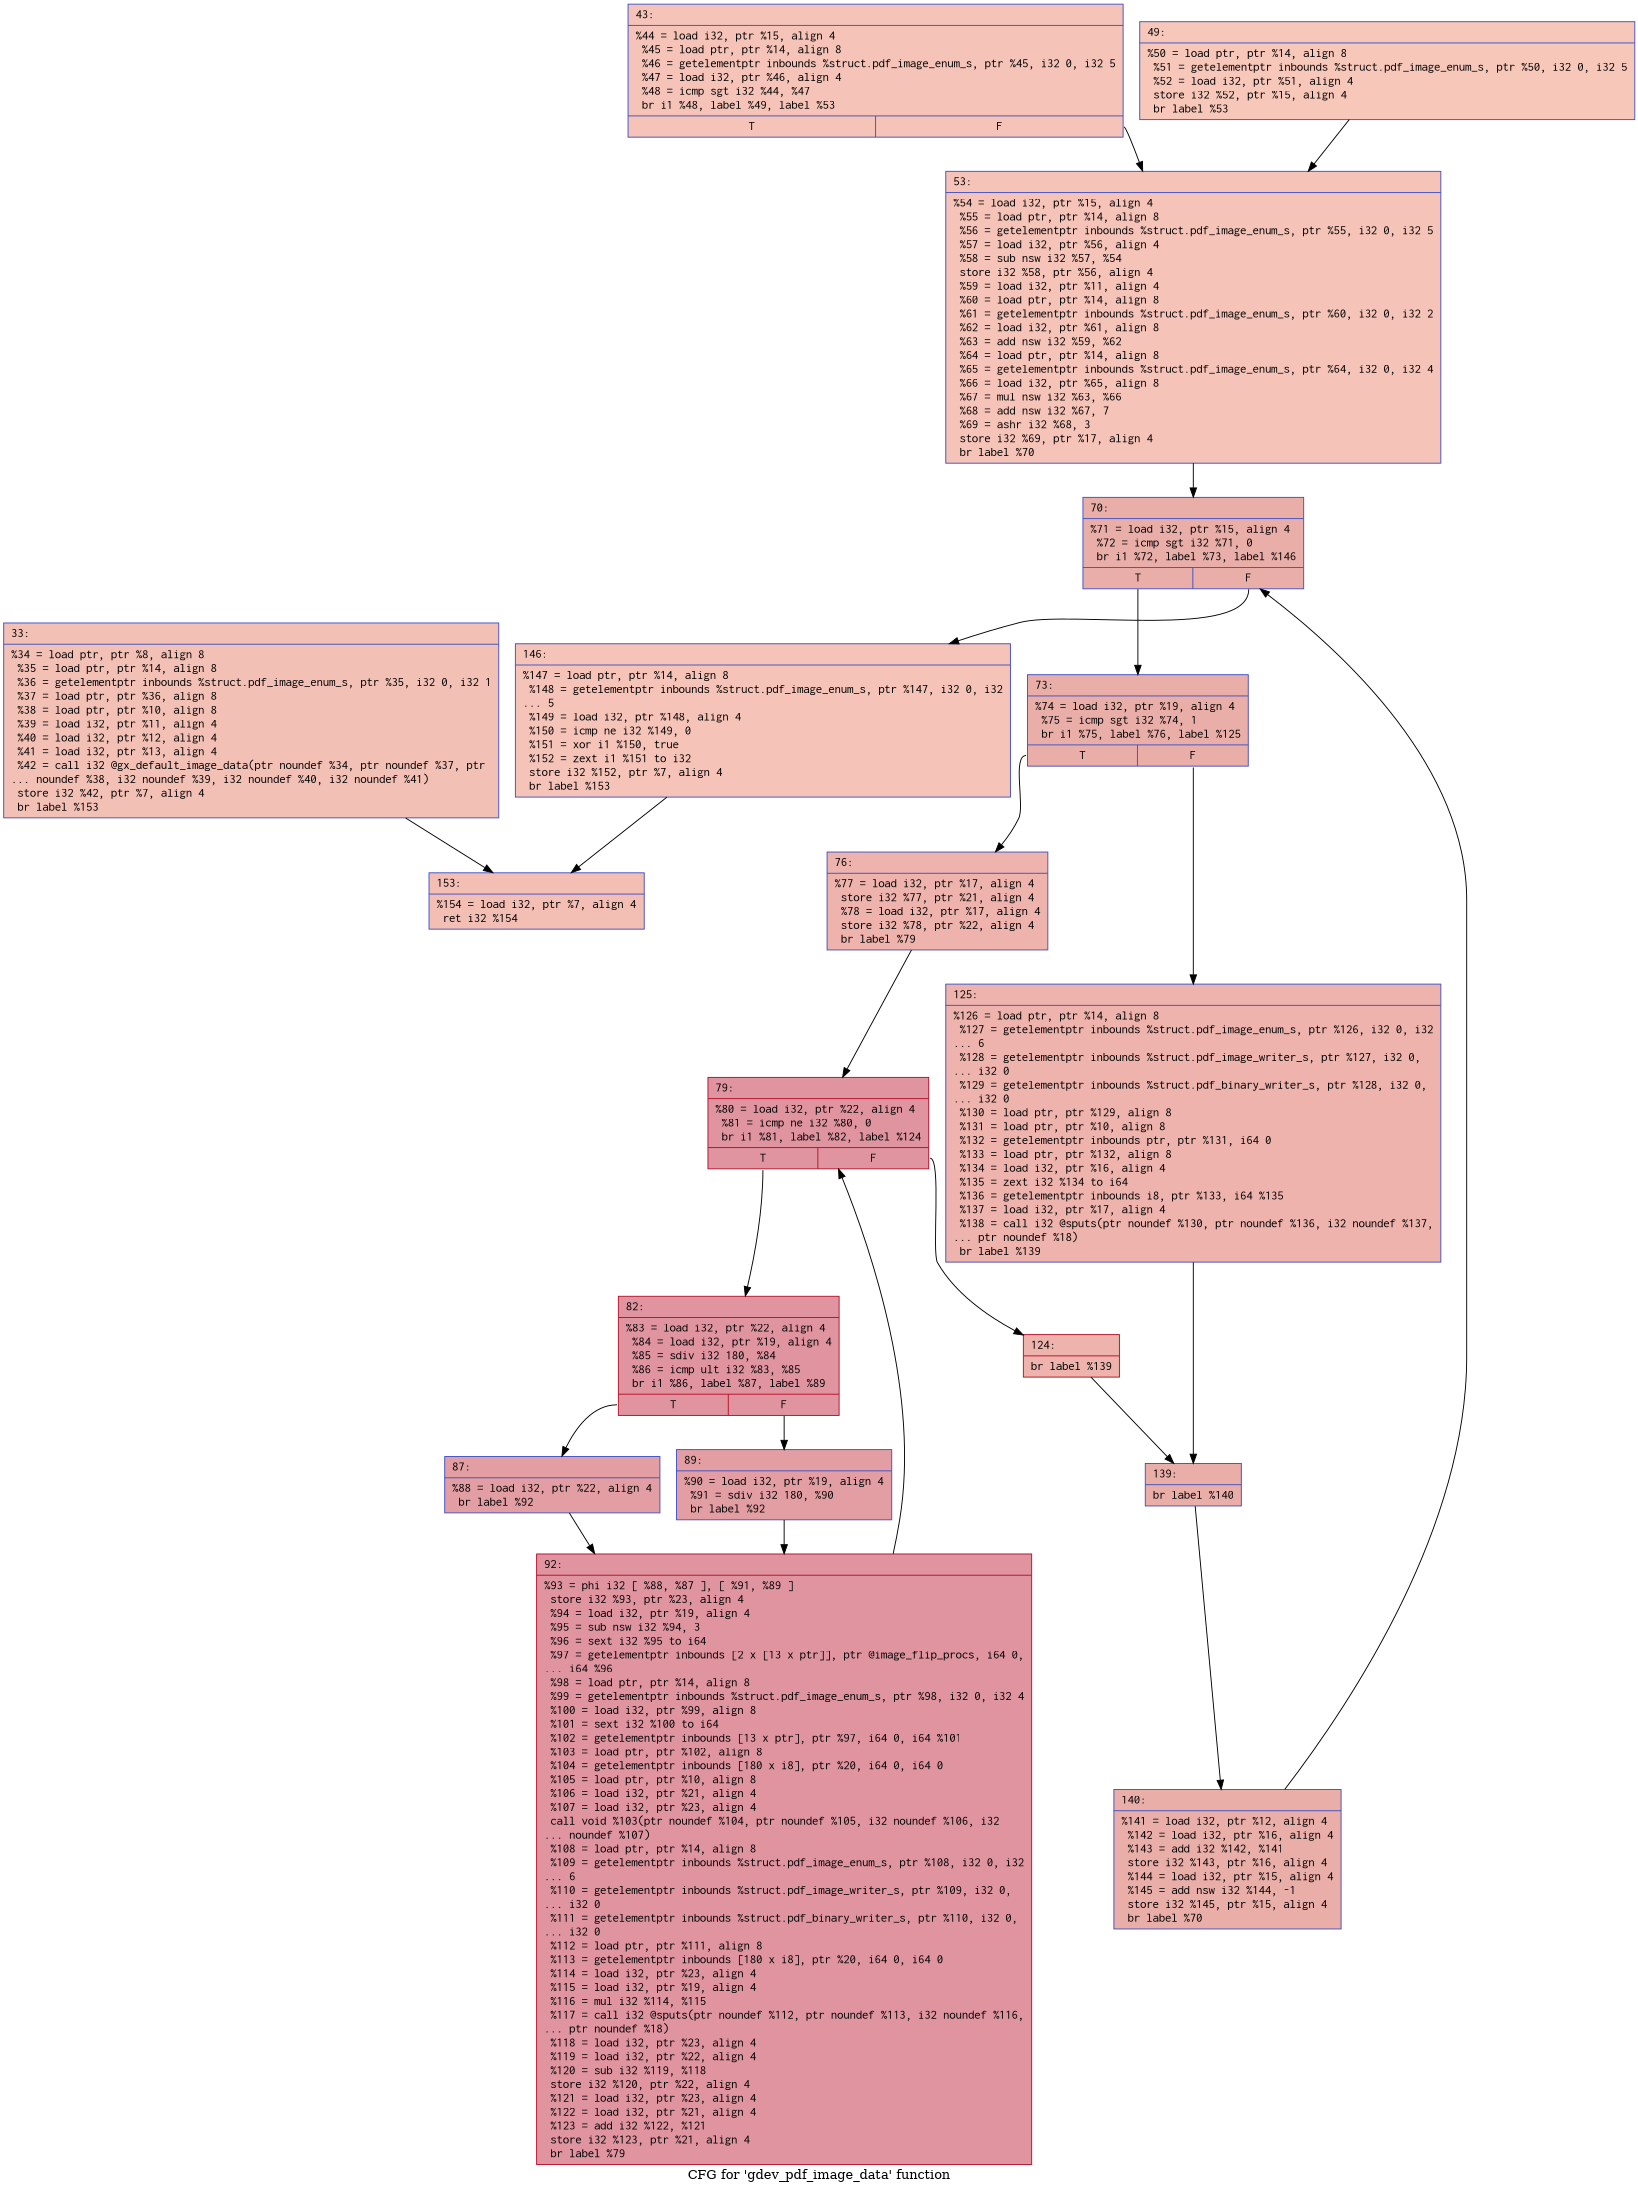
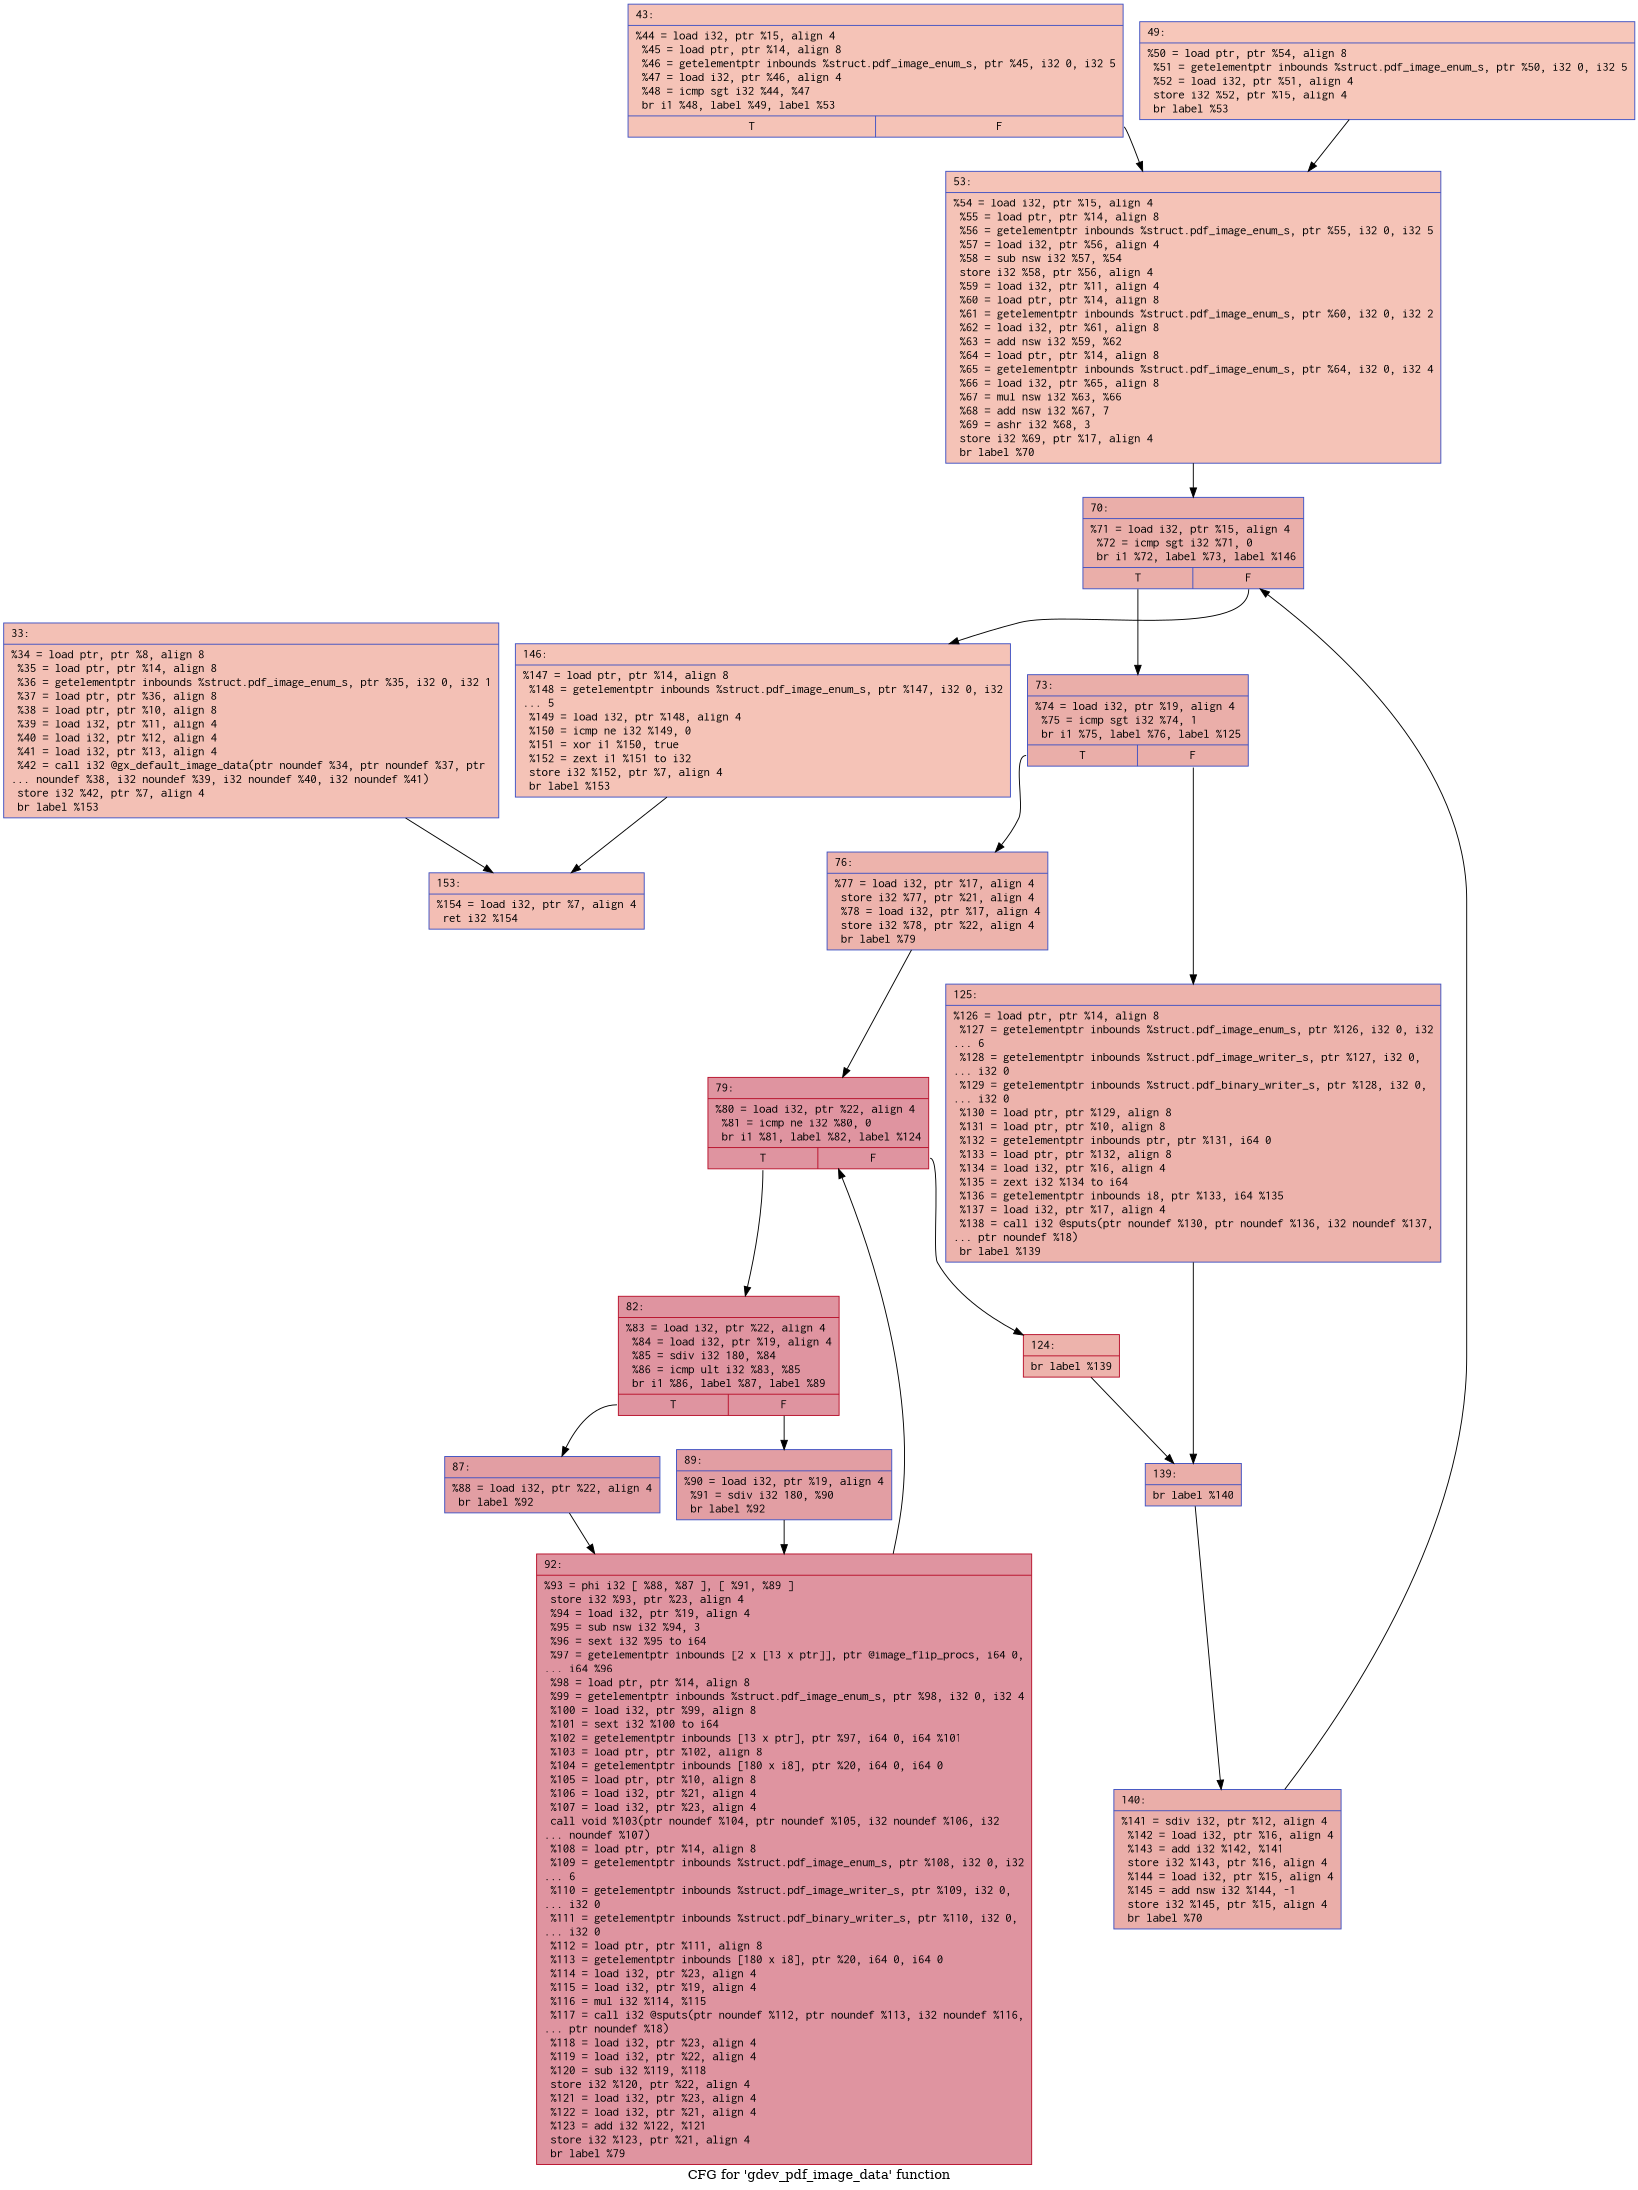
(1247, 53) -> (1247, 53)
(1224, 1821) -> (1224, 1821)
